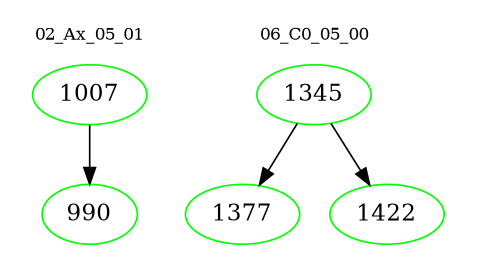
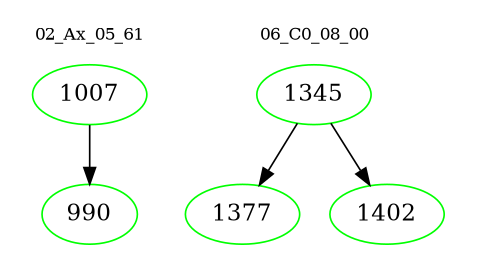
(90, 36) -> (90, 36)
(315, 36) -> (315, 36)
(387, 214) -> (387, 214)
